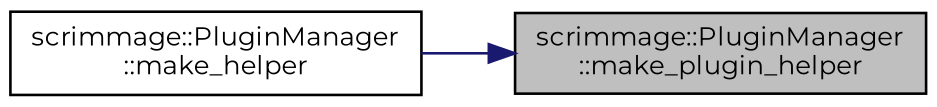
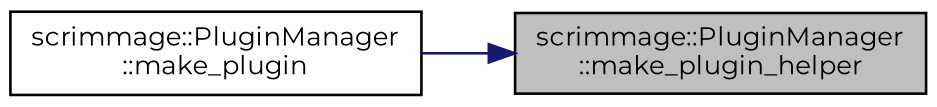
(216, 53) -> (216, 53)
